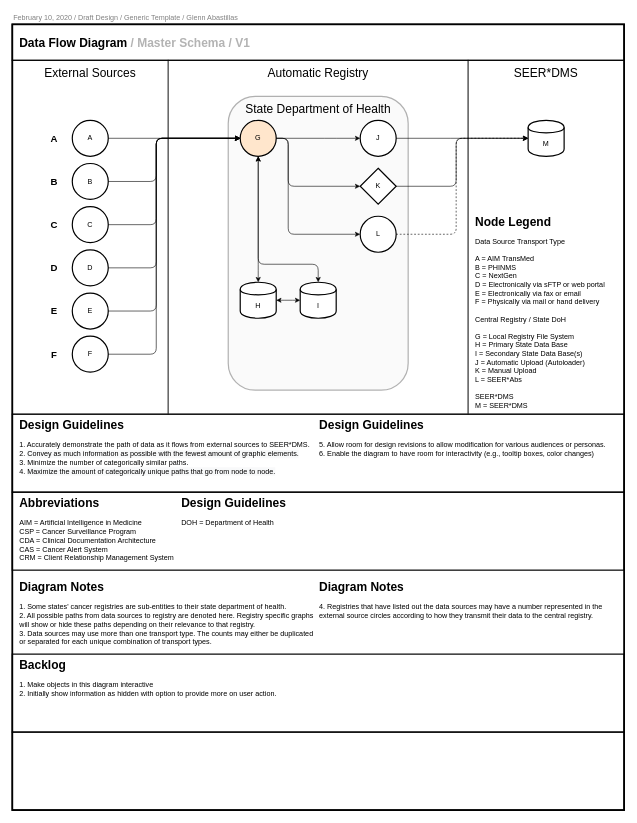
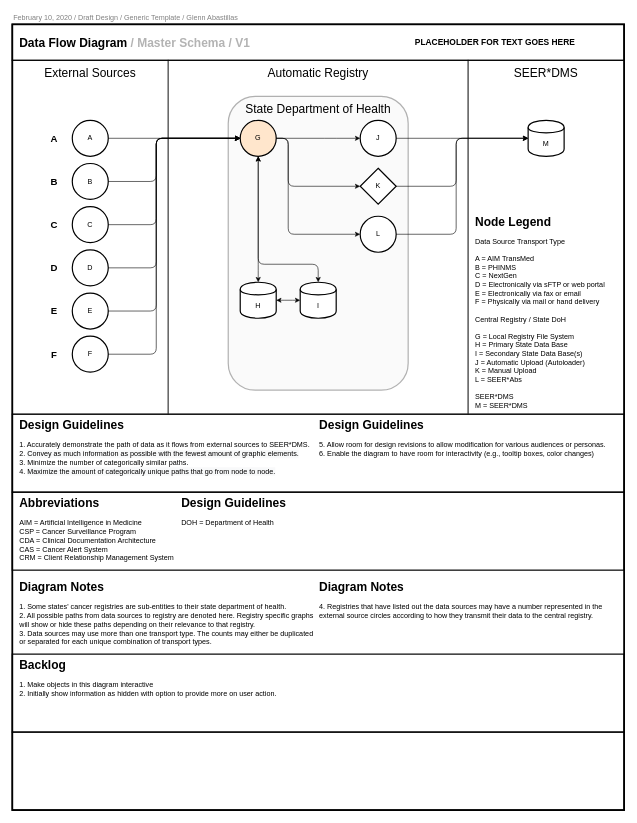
none -> (495, 42)
(449, 234) -> (449, 234)
